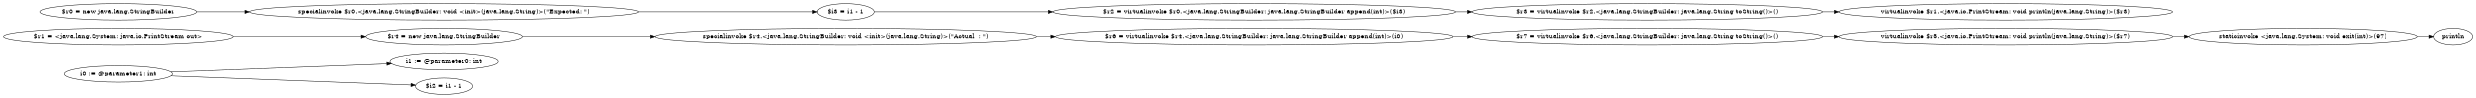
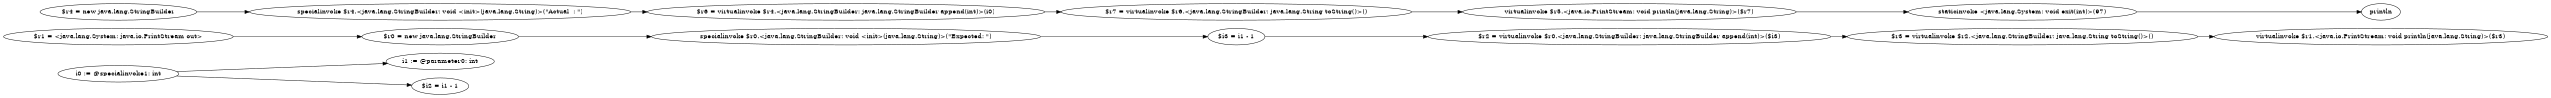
(297, 37) -> (295, 37)
(118, 74) -> (118, 74)
